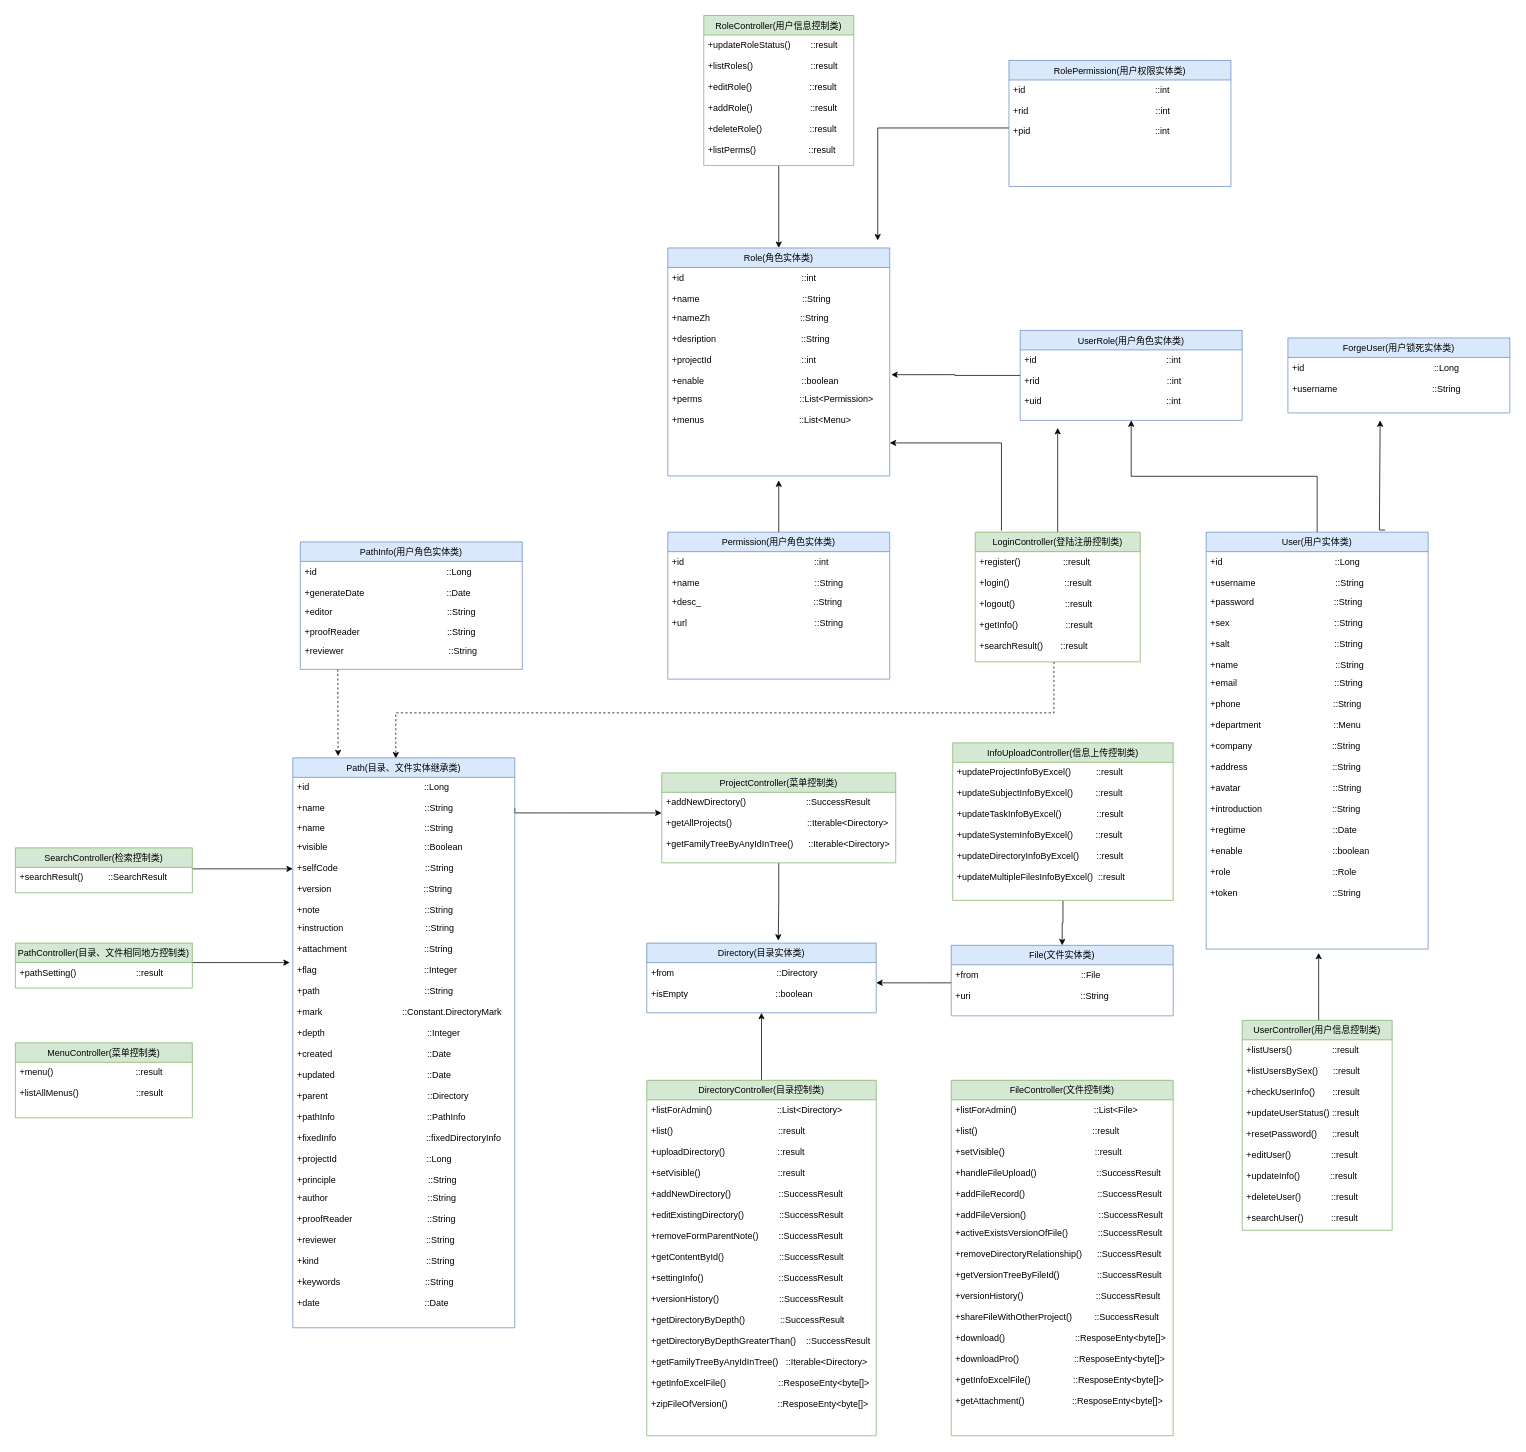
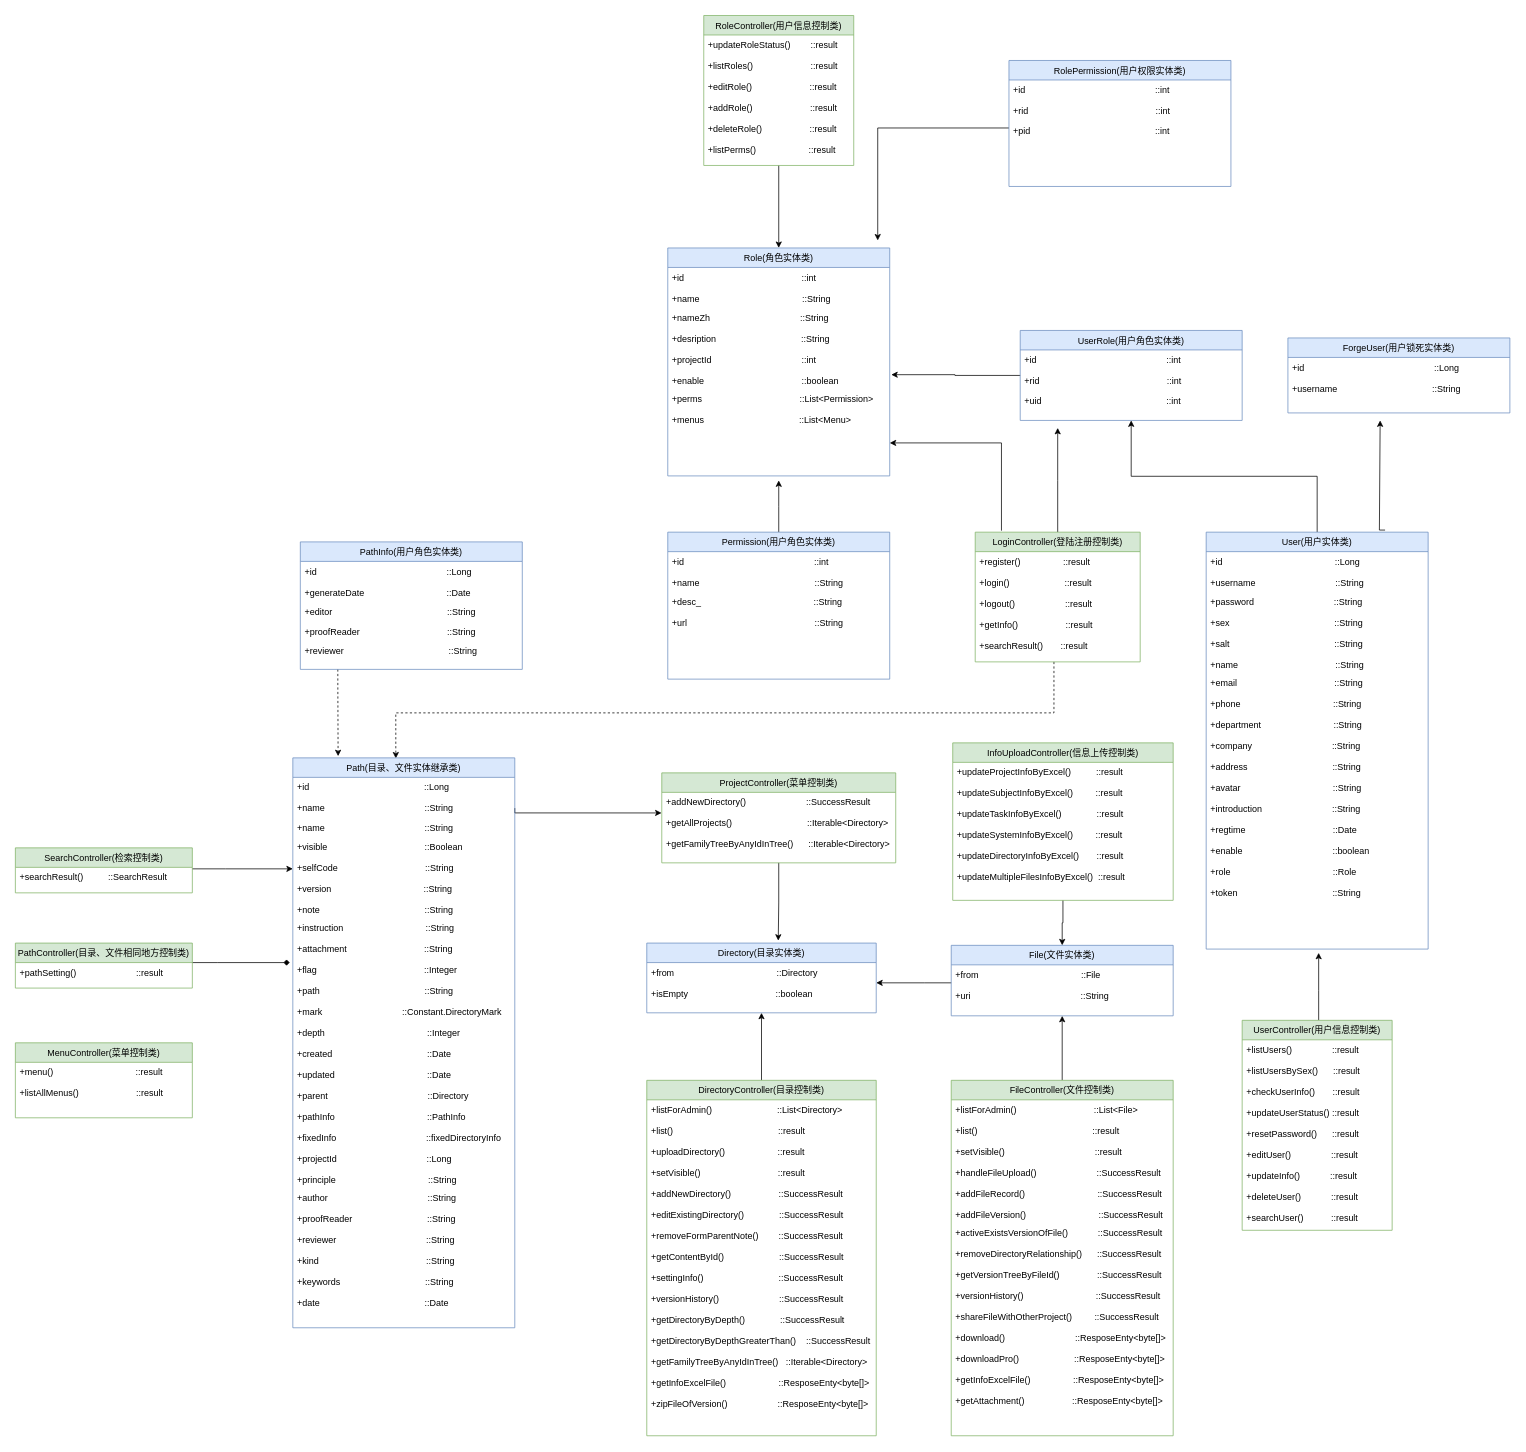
(1308, 725) -> (1312, 725)
(283, 963) -> (283, 963)
none -> (1062, 1051)
